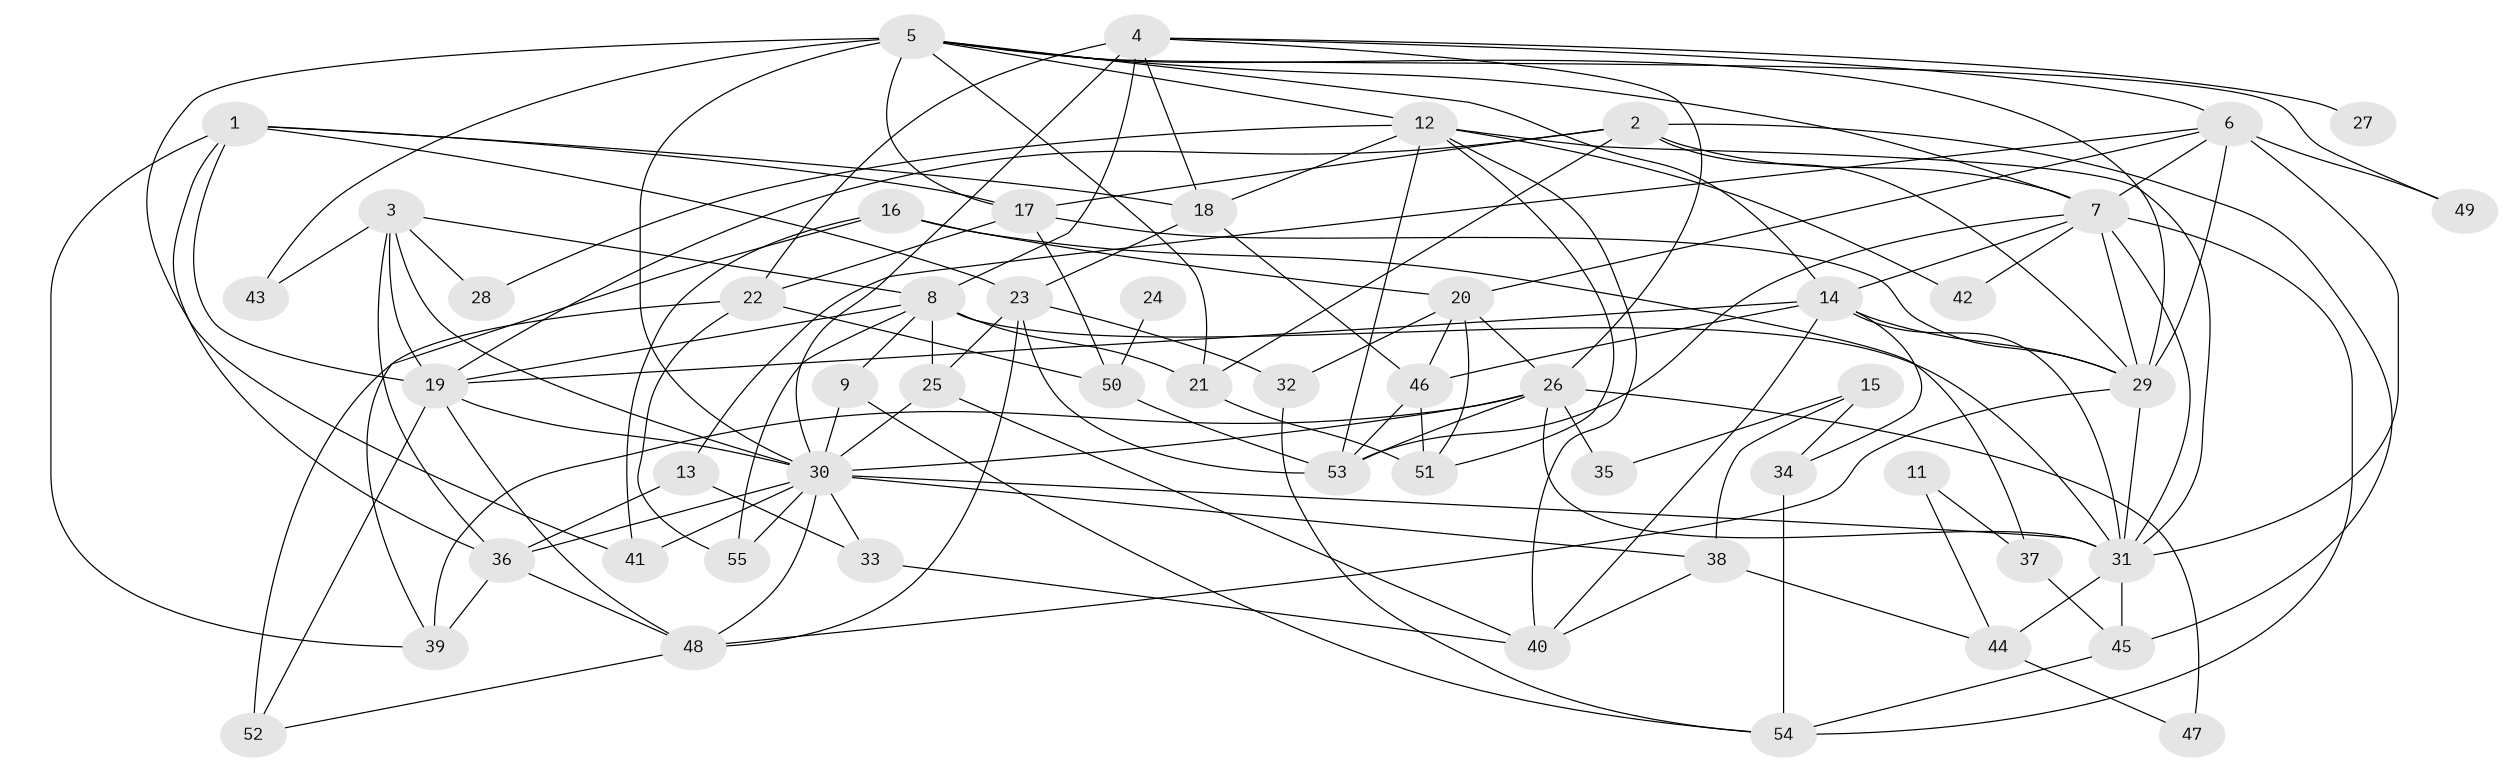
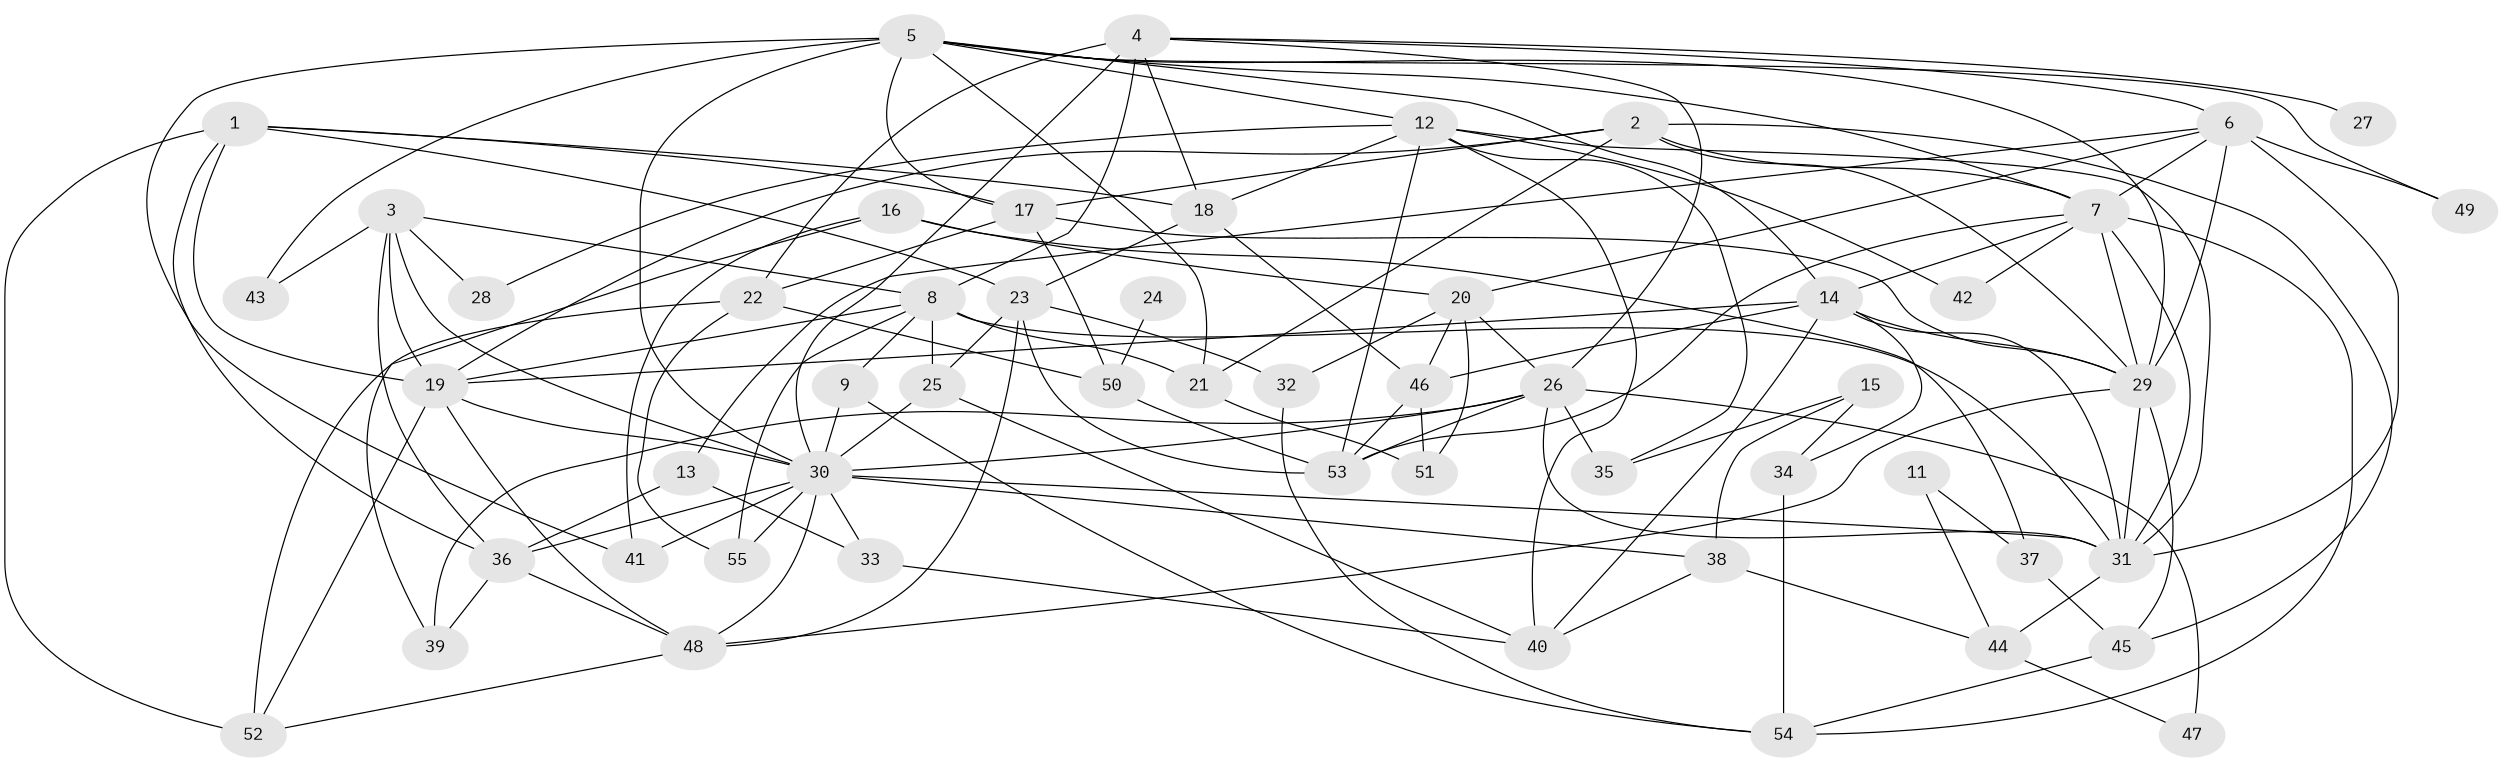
(1612, 357) -> (1714, 233)
(52, 482) -> (5, 436)
(2122, 604) -> (2173, 532)
